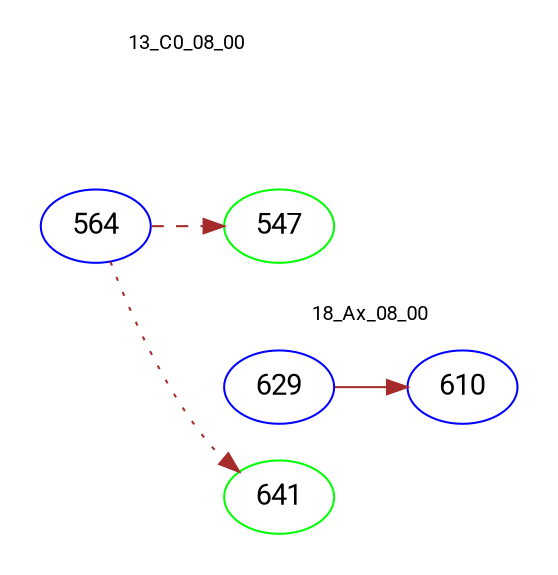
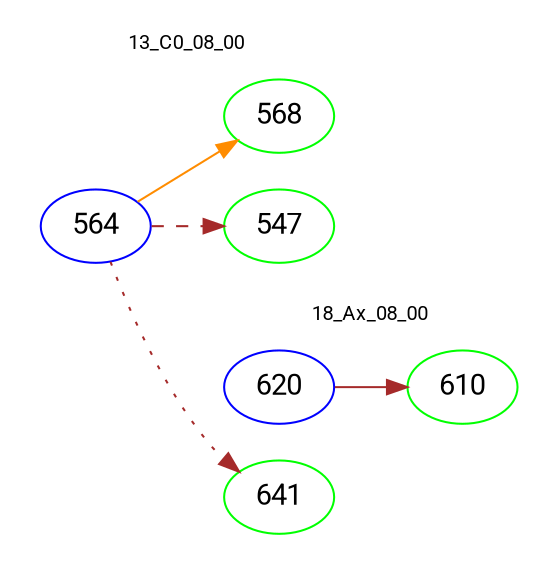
none -> (279, 116)
(279, 387) -> (279, 387)
(463, 387) -> (463, 387)
